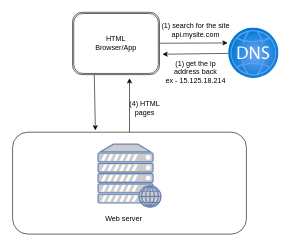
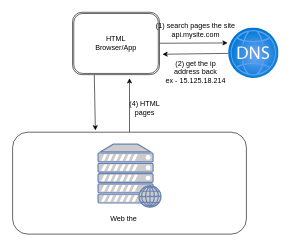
(196, 30) -> (196, 30)
(196, 72) -> (196, 72)
(124, 219) -> (124, 219)
